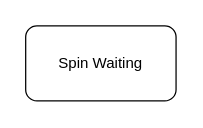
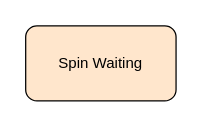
(101, 63) -> (101, 63)
